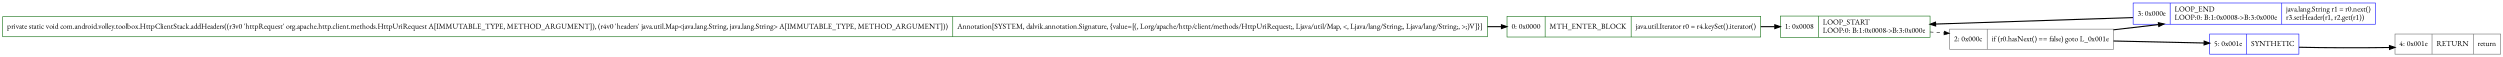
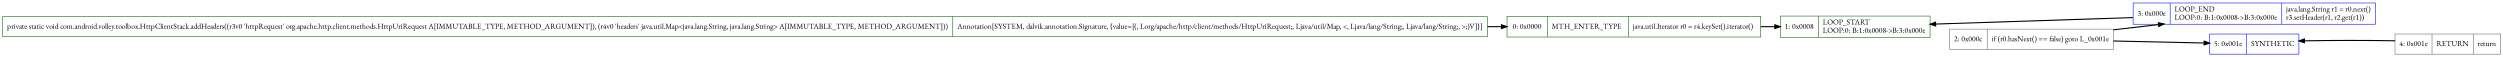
(1588, 26) -> (1587, 26)
(1937, 32) -> none
(2344, 48) -> (2350, 40)
